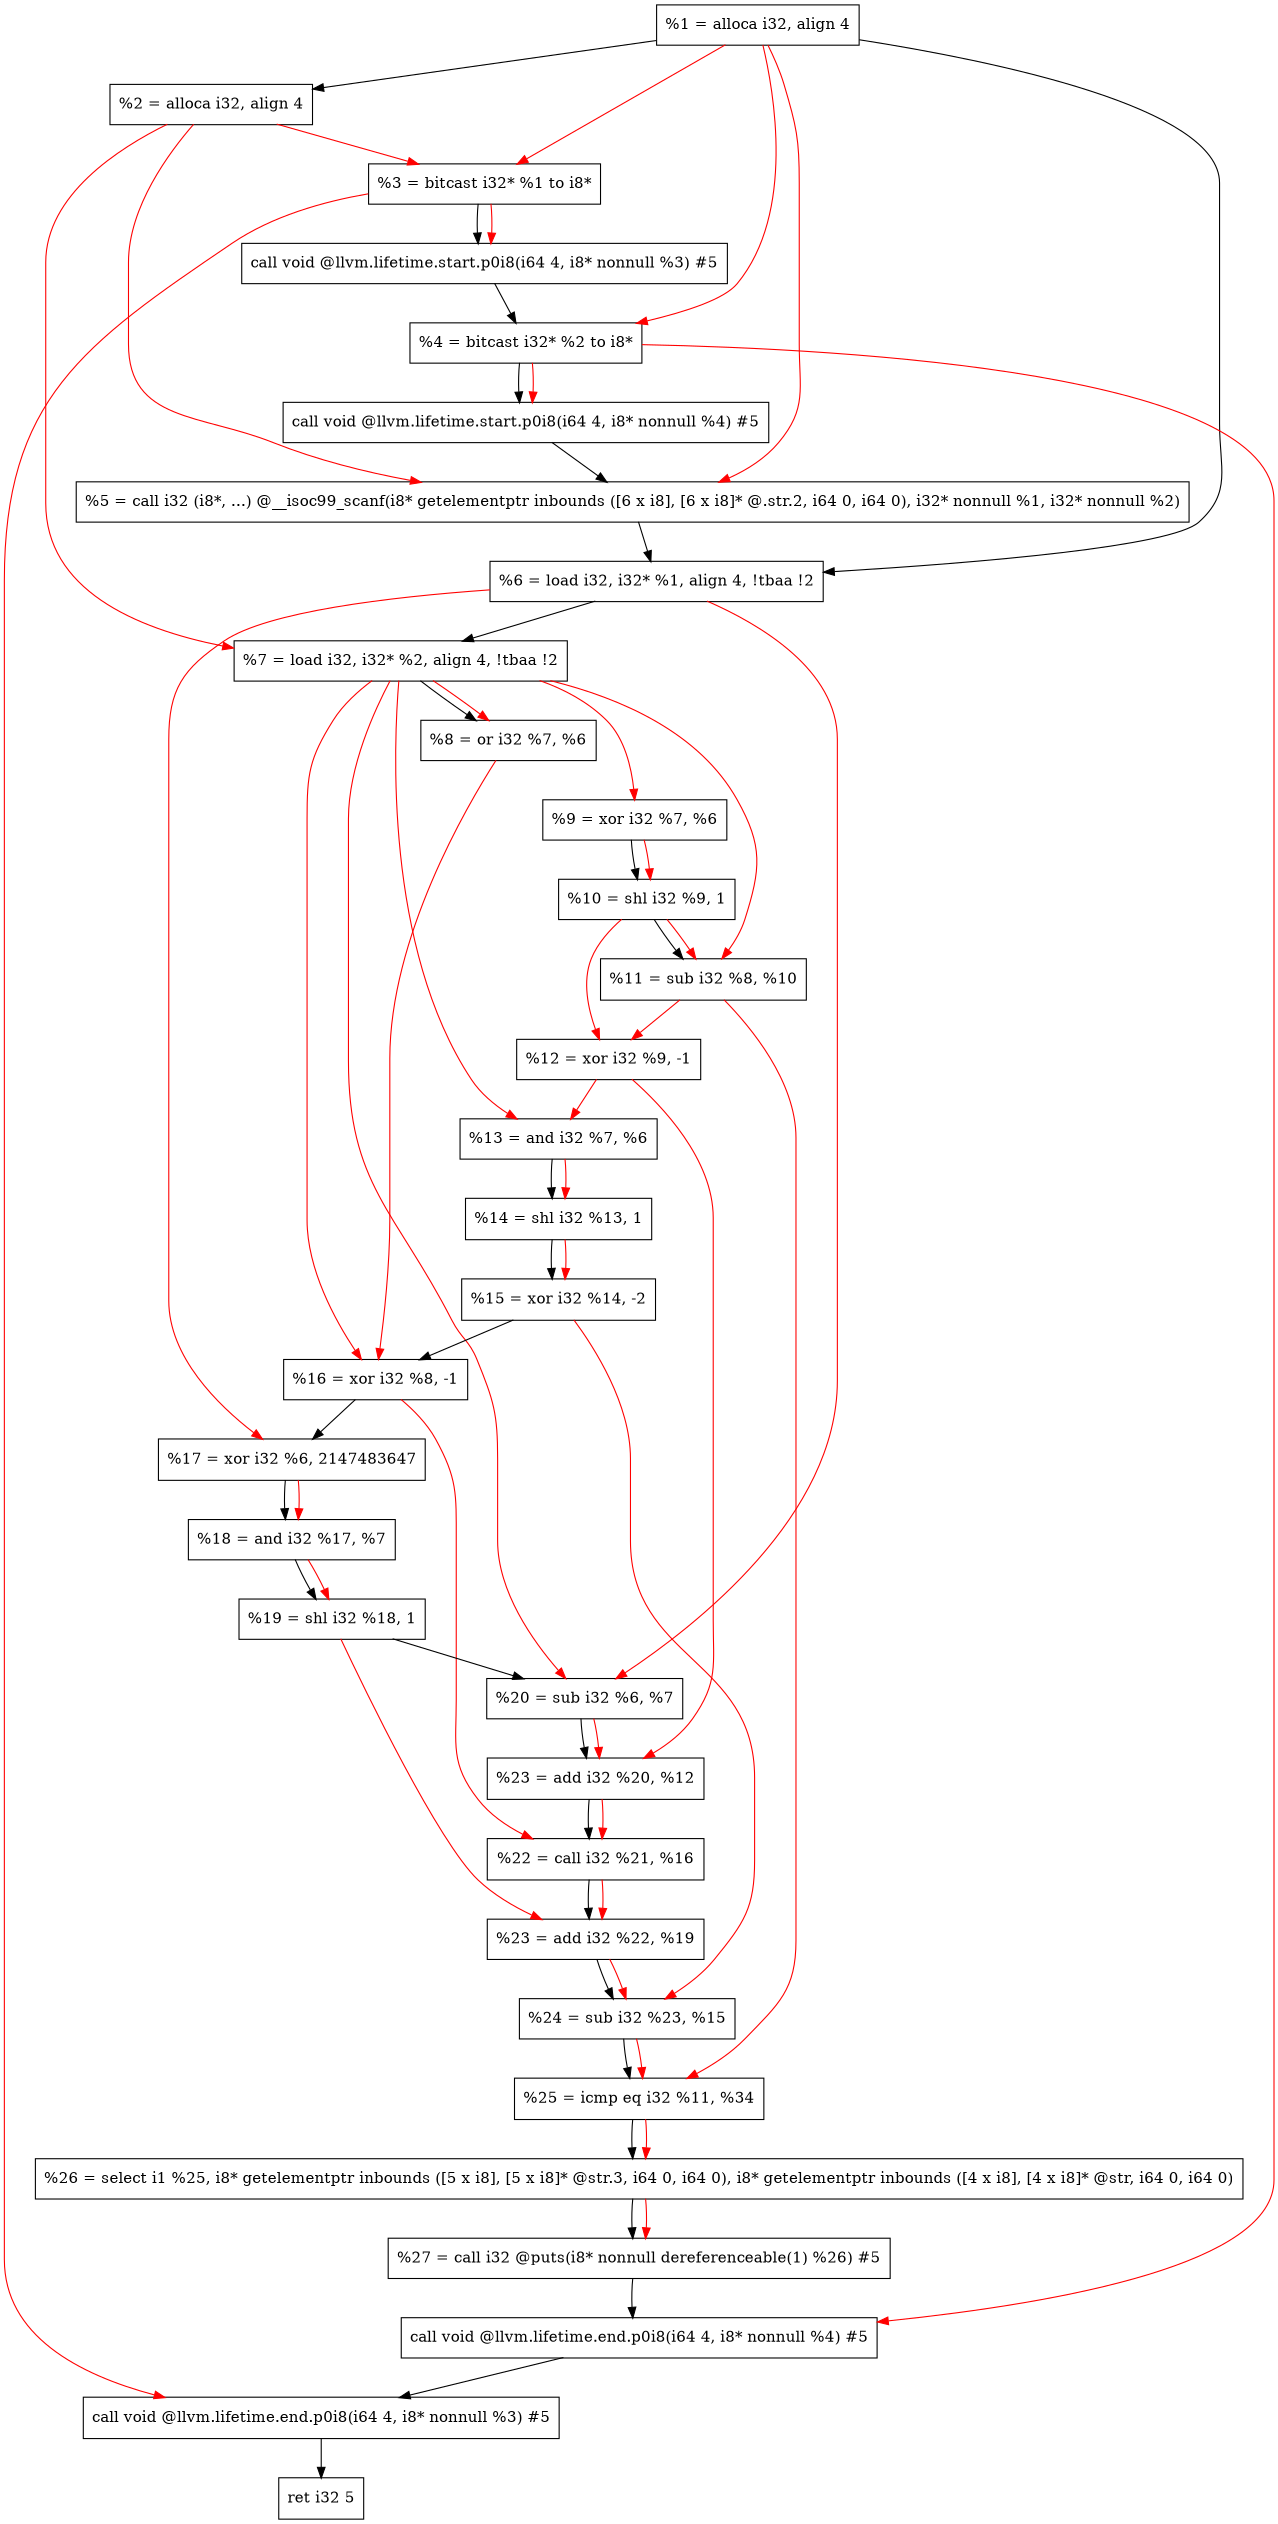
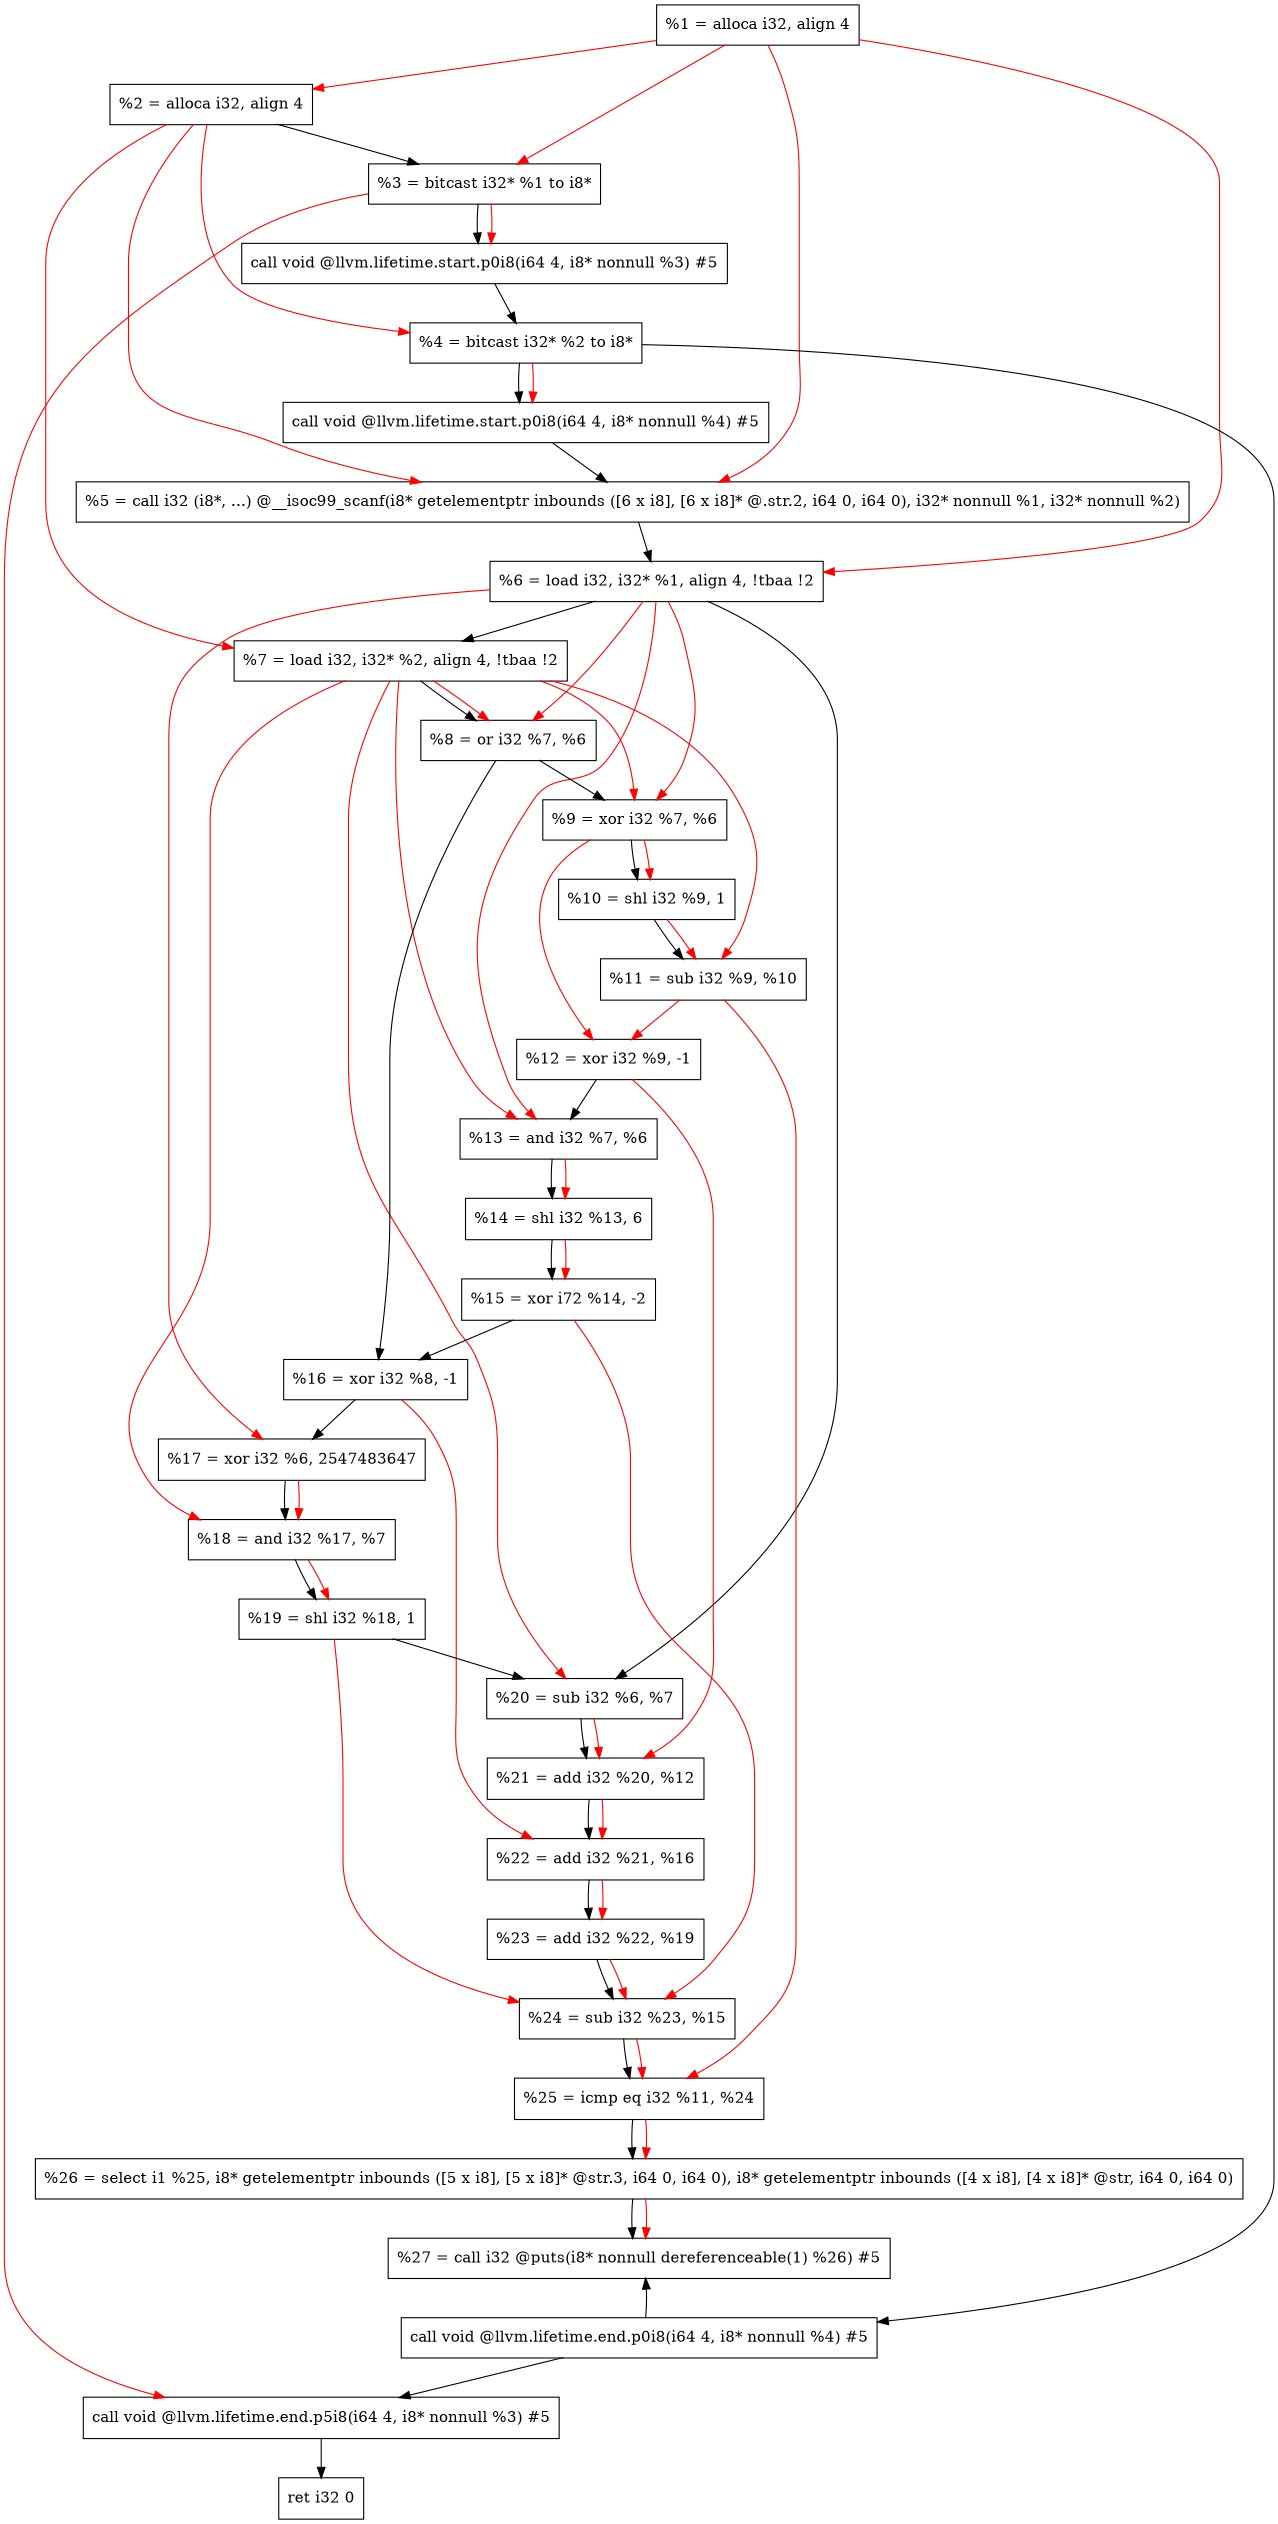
(490, 64) -> (490, 64)
(342, 143) -> (342, 143)
(769, 217) -> (235, 286)
(1220, 339) -> (1220, 339)
none -> (596, 661)
none -> (695, 698)
none -> (561, 774)
none -> (512, 834)
(588, 969) -> (541, 931)
(703, 979) -> (703, 979)
(307, 1010) -> (210, 1086)
(391, 1044) -> (391, 1044)
(587, 1095) -> (587, 1095)
(837, 1147) -> (837, 1147)
(1274, 1216) -> (1274, 1216)
(559, 1219) -> (559, 1219)
(559, 1300) -> (559, 1300)
(292, 1460) -> (292, 1460)
(596, 1779) -> (596, 1779)
(418, 1791) -> (344, 1866)
(596, 1859) -> (596, 1859)
(639, 2099) -> (639, 2099)
(632, 2293) -> (646, 2304)
(321, 2418) -> (321, 2418)
(321, 2498) -> (321, 2498)
